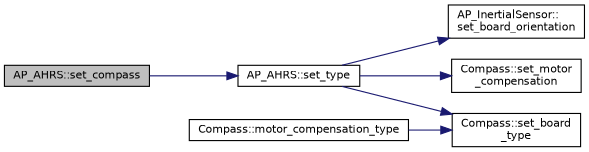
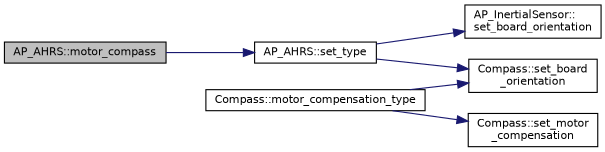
(77, 76) -> (85, 53)
(400, 76) -> (425, 115)
(516, 130) -> (533, 76)
